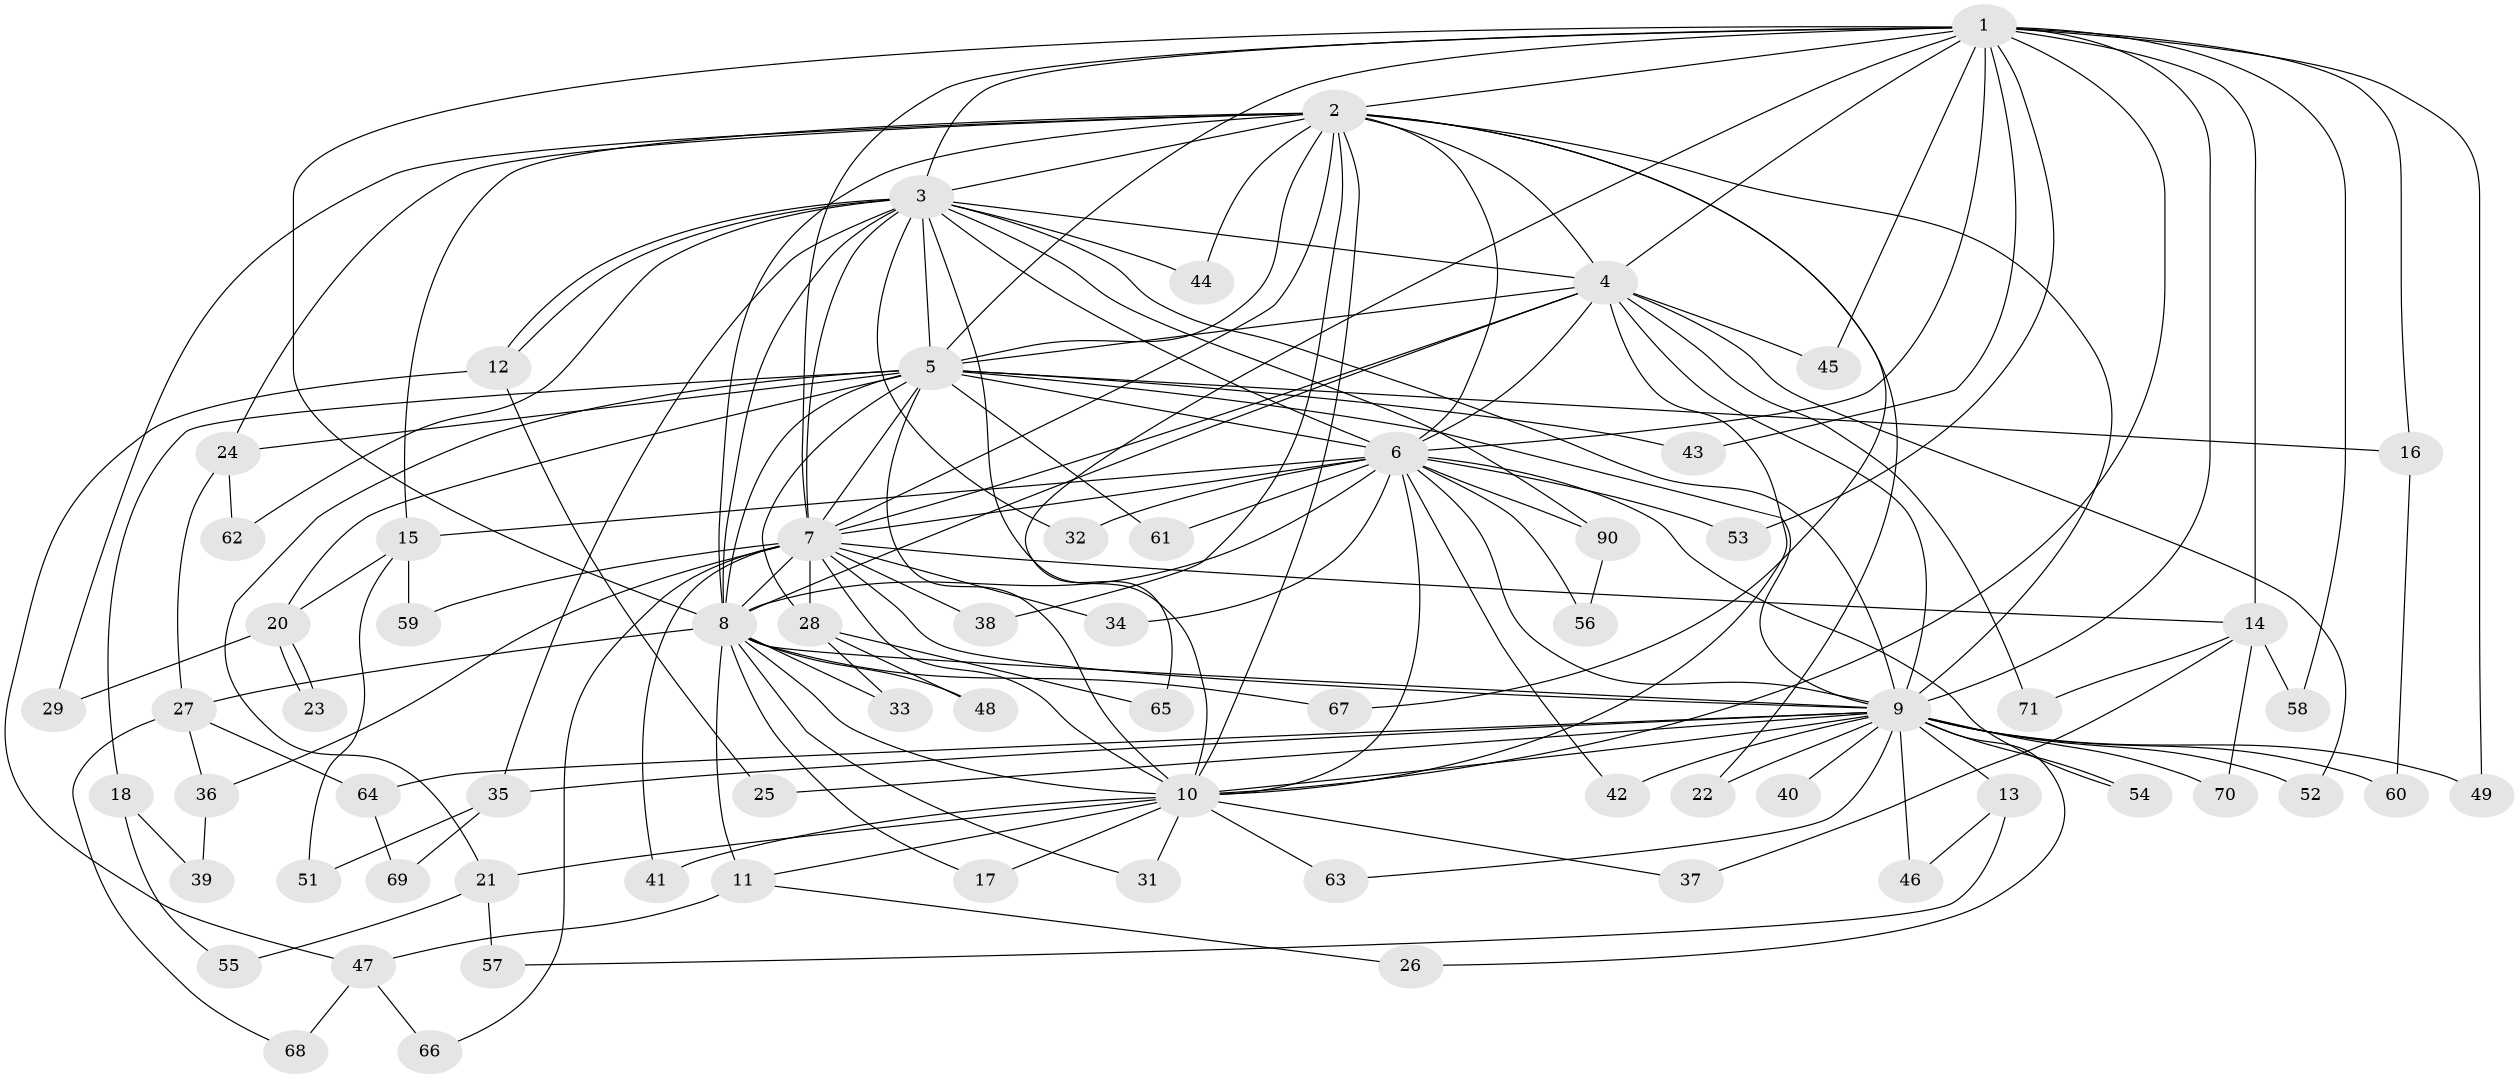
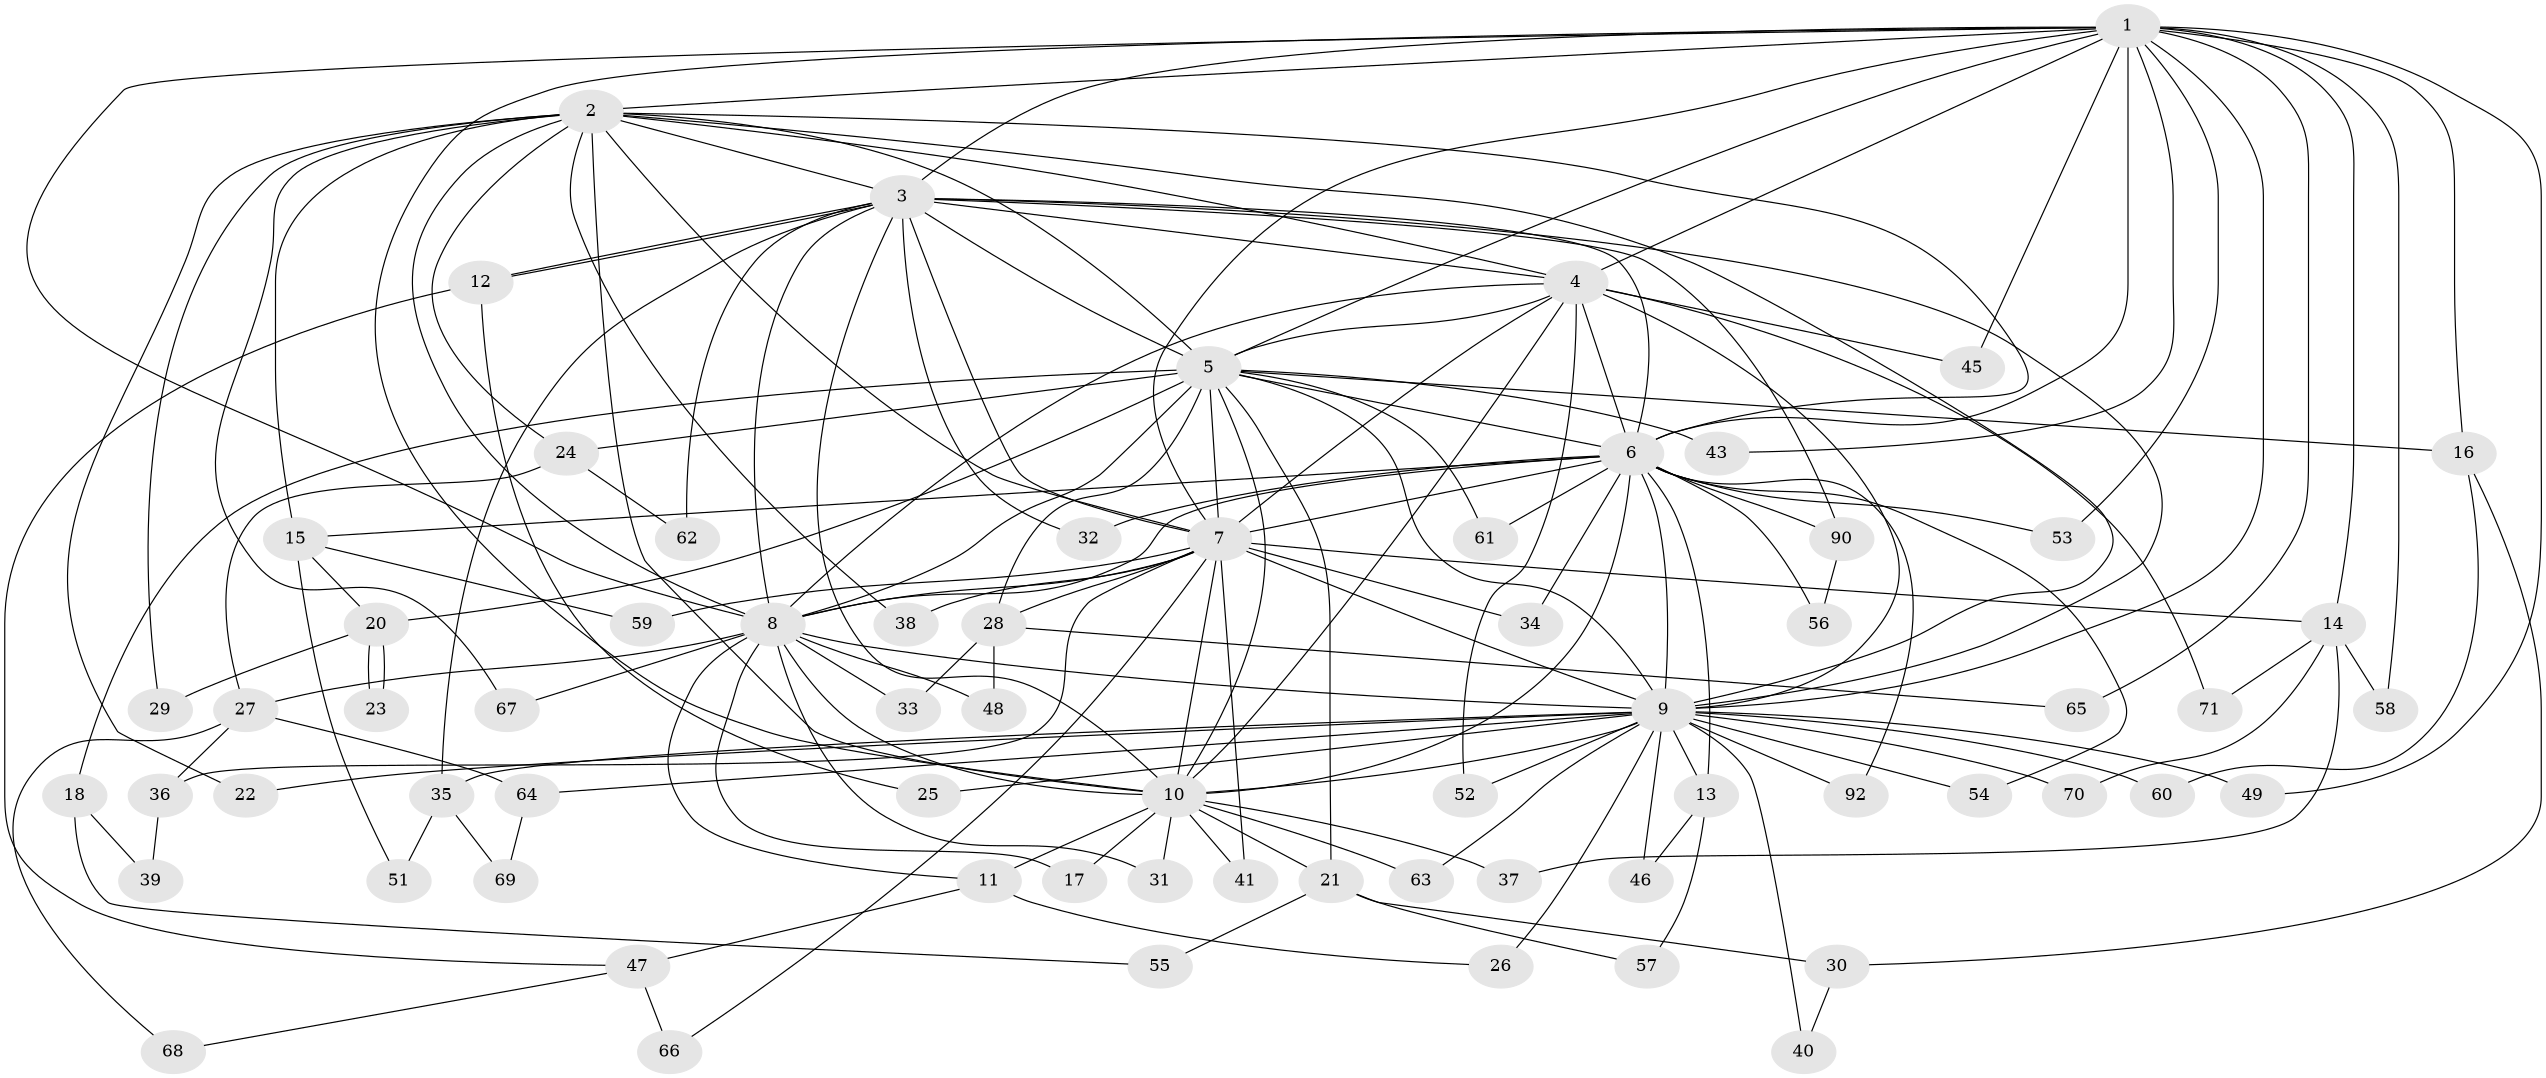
(1202, 283) -> none
none -> (1703, 617)
(1617, 796) -> (1856, 796)
none -> (1837, 967)
